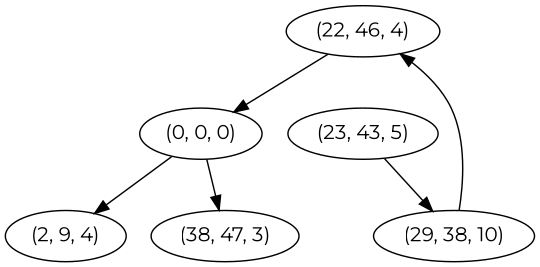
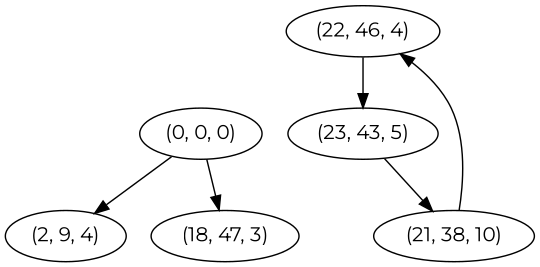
(287, 79) -> (363, 76)
(225, 236) -> (225, 236)
(454, 236) -> (454, 236)
